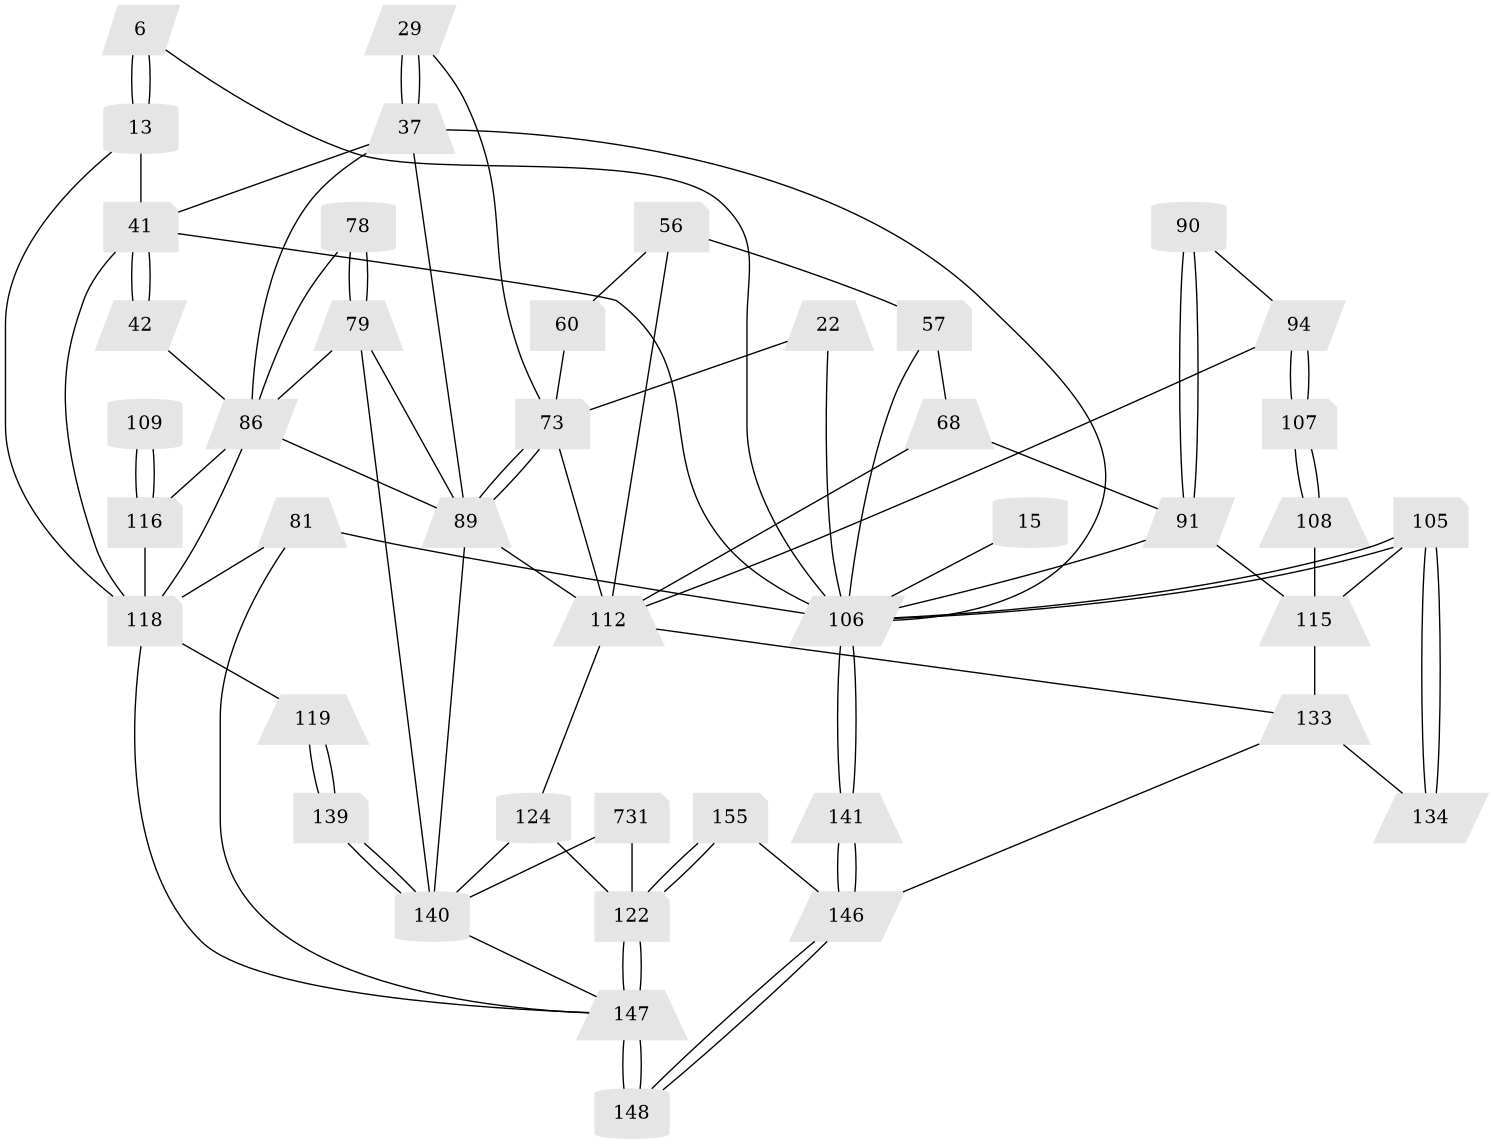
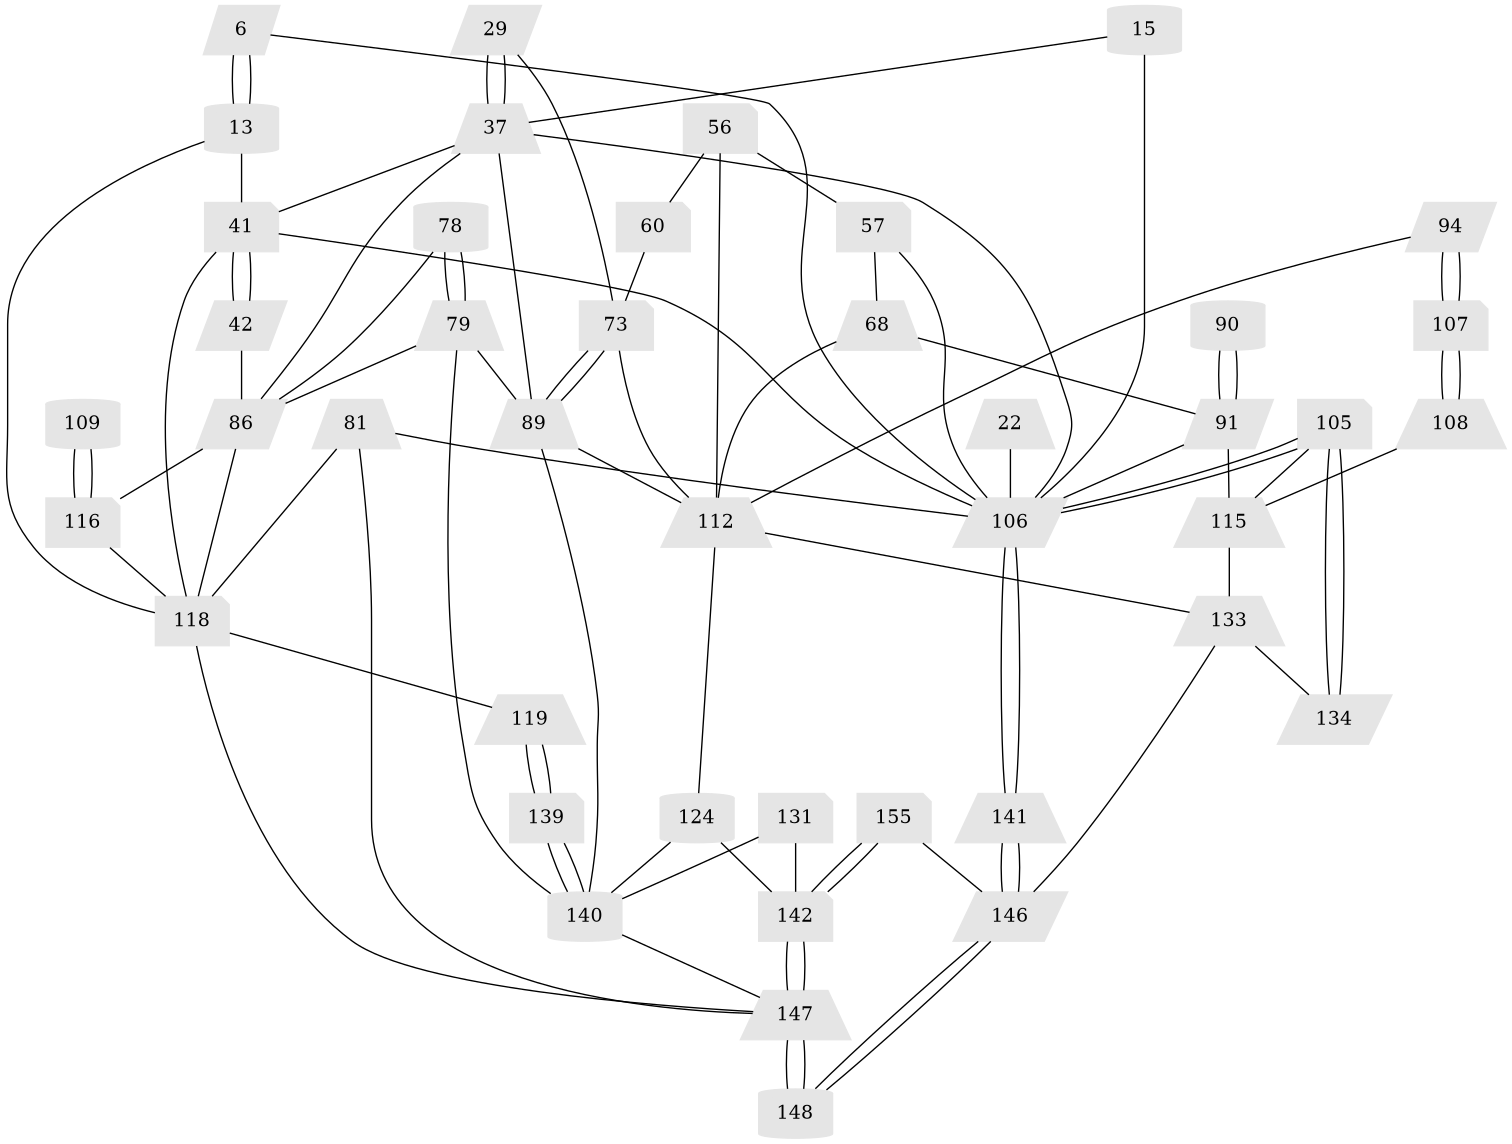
none -> (818, 80)
(1244, 276) -> none
(689, 376) -> none
(360, 474) -> none
(632, 818) -> (796, 818)
(632, 917) -> (796, 917)
